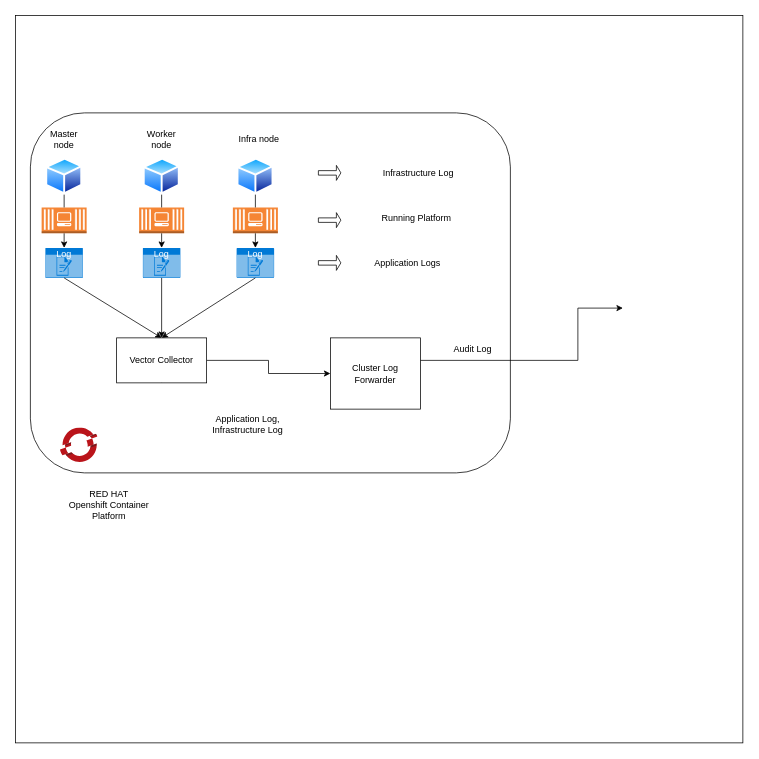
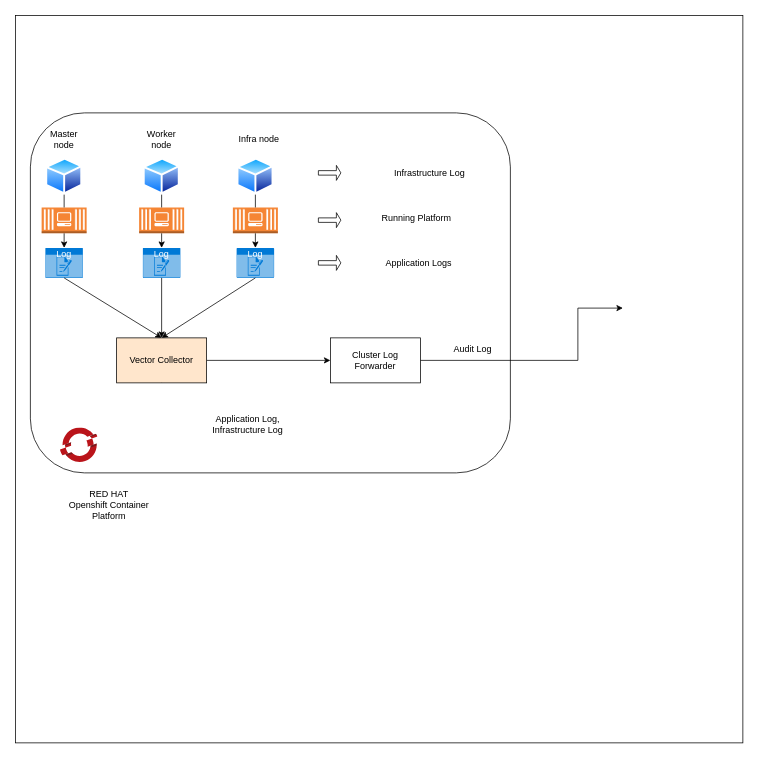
(419, 173) -> (430, 173)
(407, 263) -> (419, 263)
(162, 360) -> (162, 360)
(375, 374) -> (375, 360)
